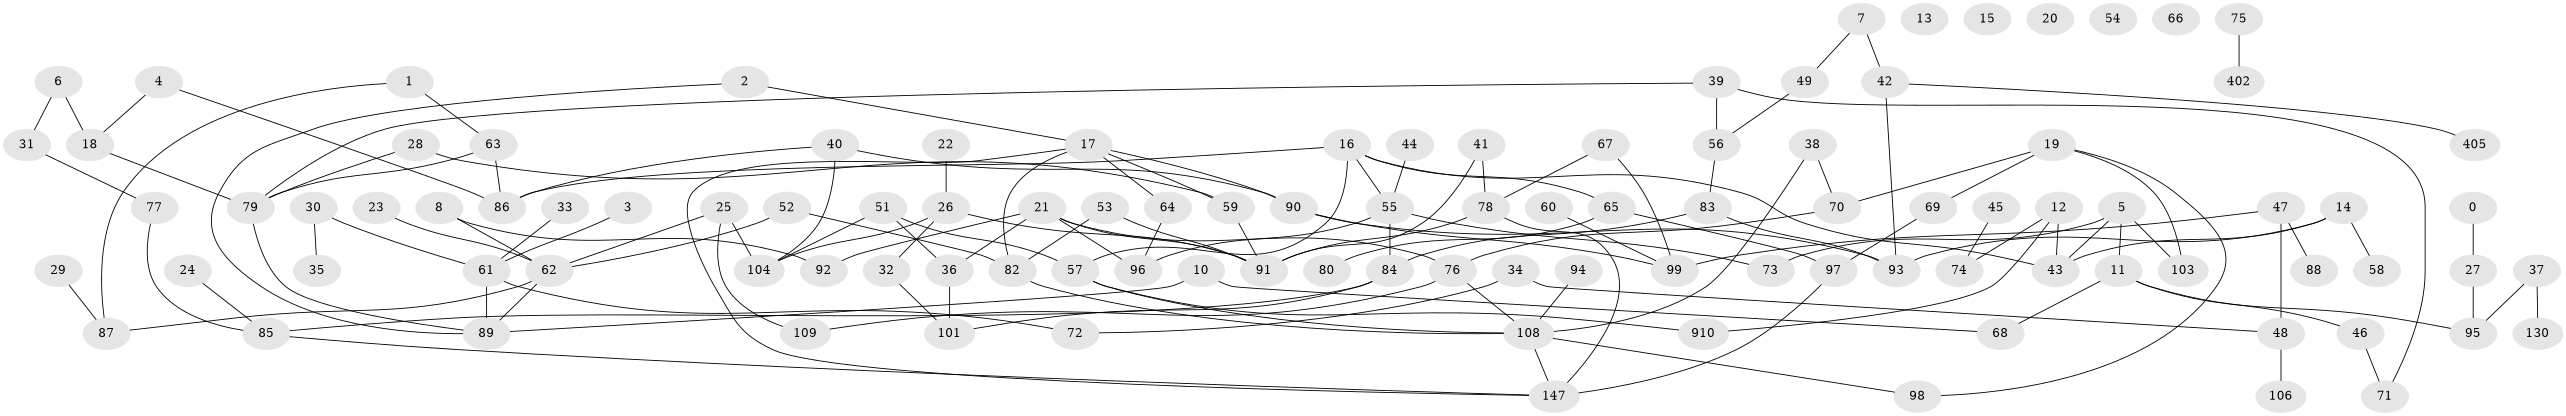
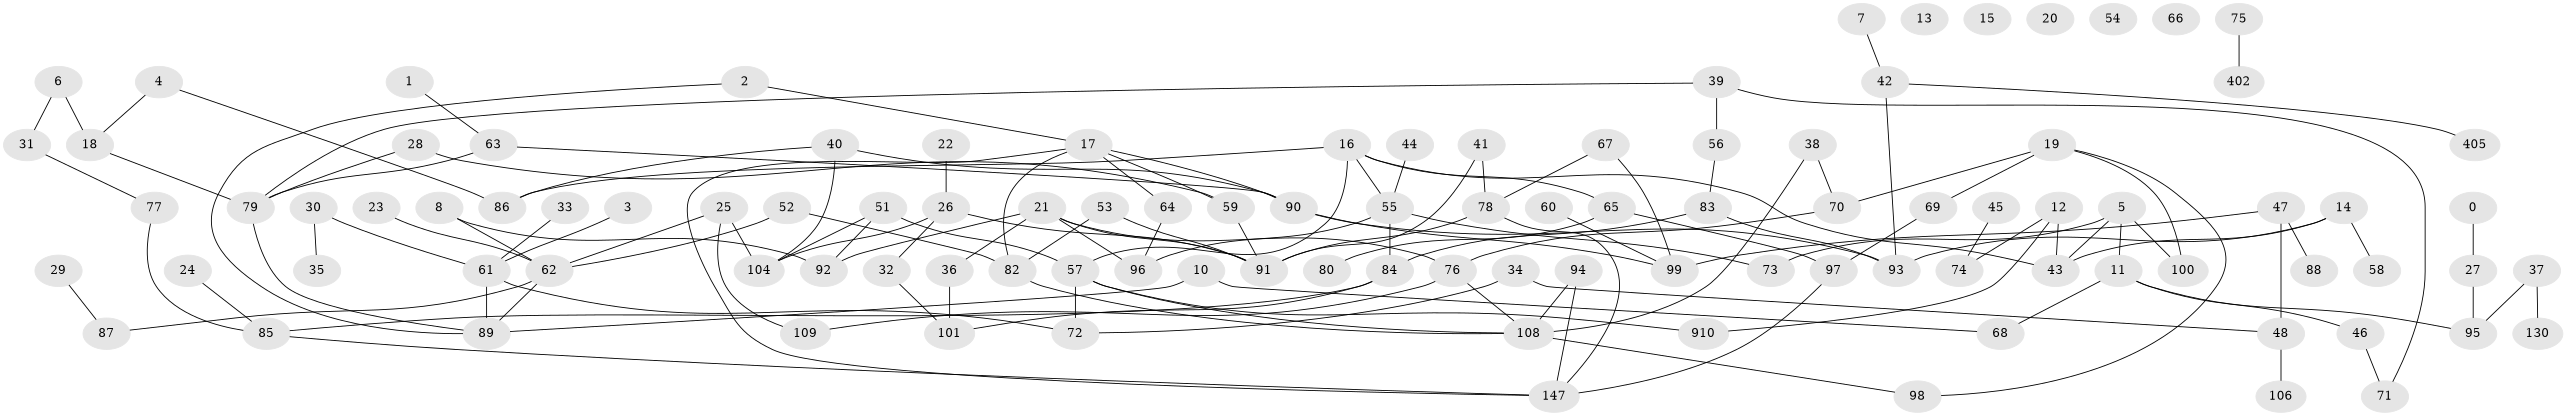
(1805, 82) -> none
(183, 137) -> none
(498, 176) -> (764, 160)
(924, 247) -> (860, 232)
(2183, 271) -> (2183, 271)
none -> (1075, 302)
(1541, 365) -> (1568, 324)
